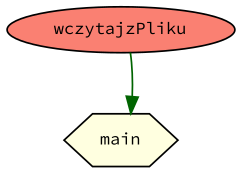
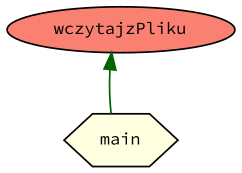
(132, 74) -> (110, 92)
